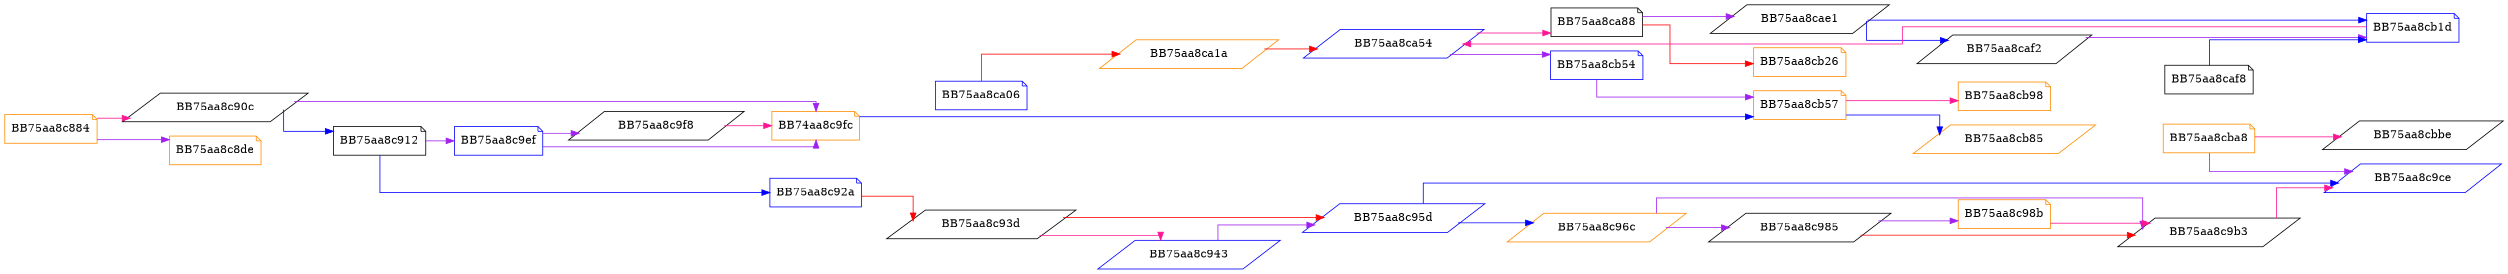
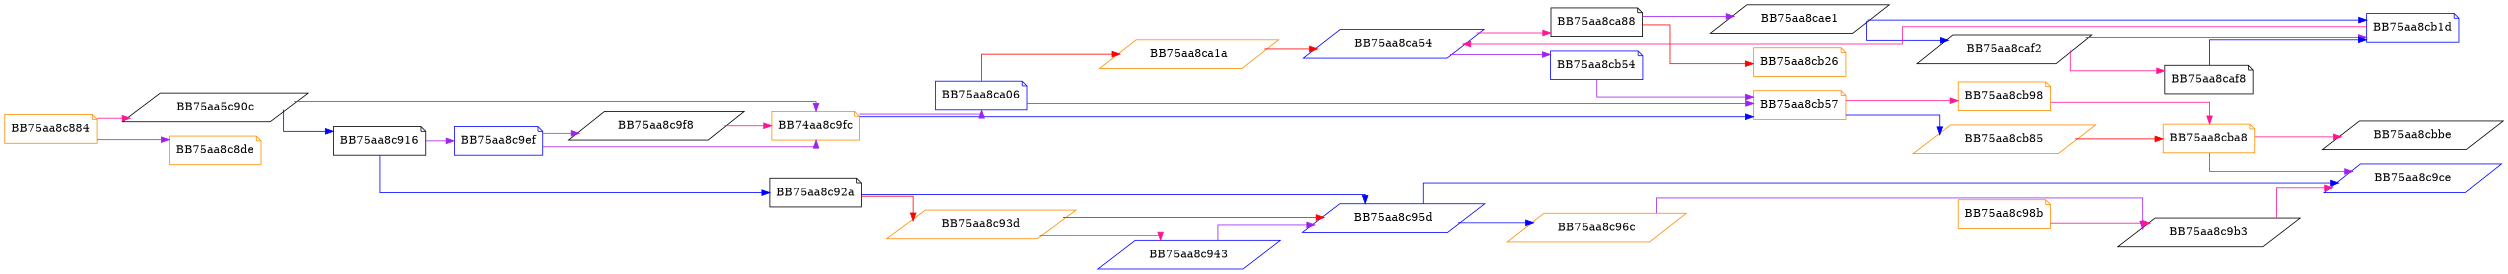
none -> (2103, 71)
none -> (2137, 102)
none -> (1386, 103)
(215, 107) -> (215, 107)
none -> (921, 114)
none -> (2115, 139)
(380, 141) -> (380, 141)
(816, 193) -> (816, 193)
none -> (1114, 194)
(981, 224) -> (981, 224)
(1800, 228) -> none
